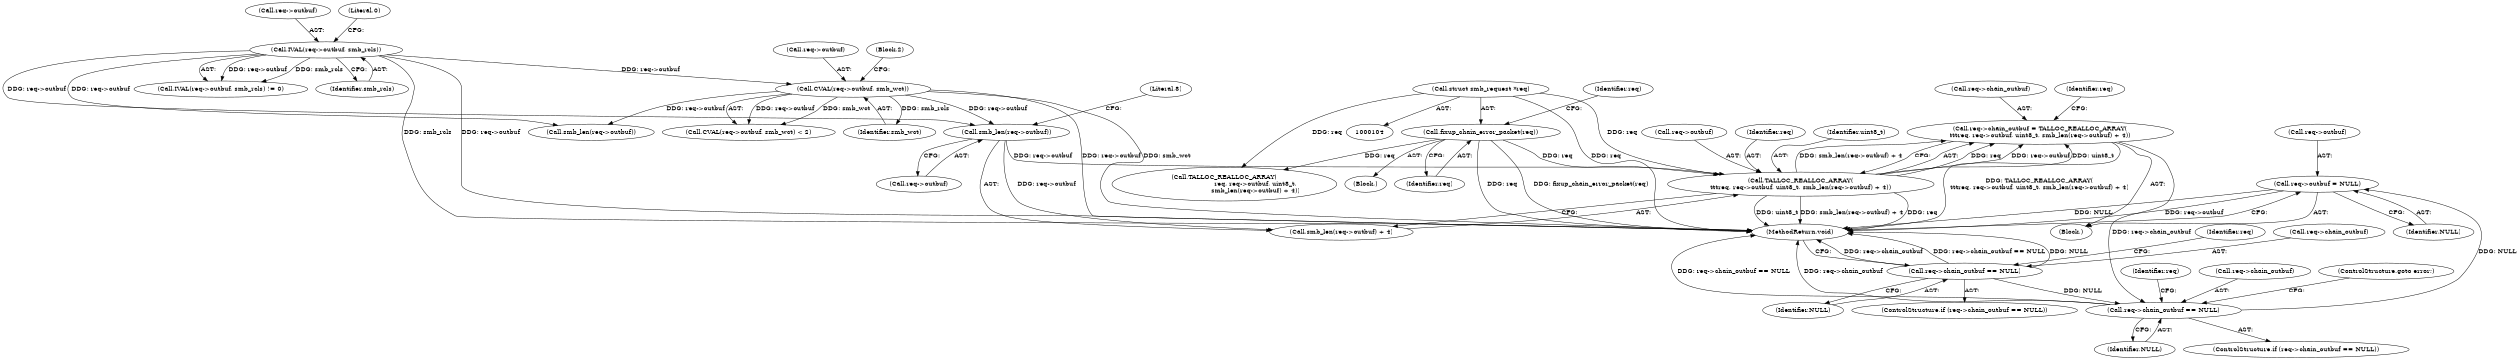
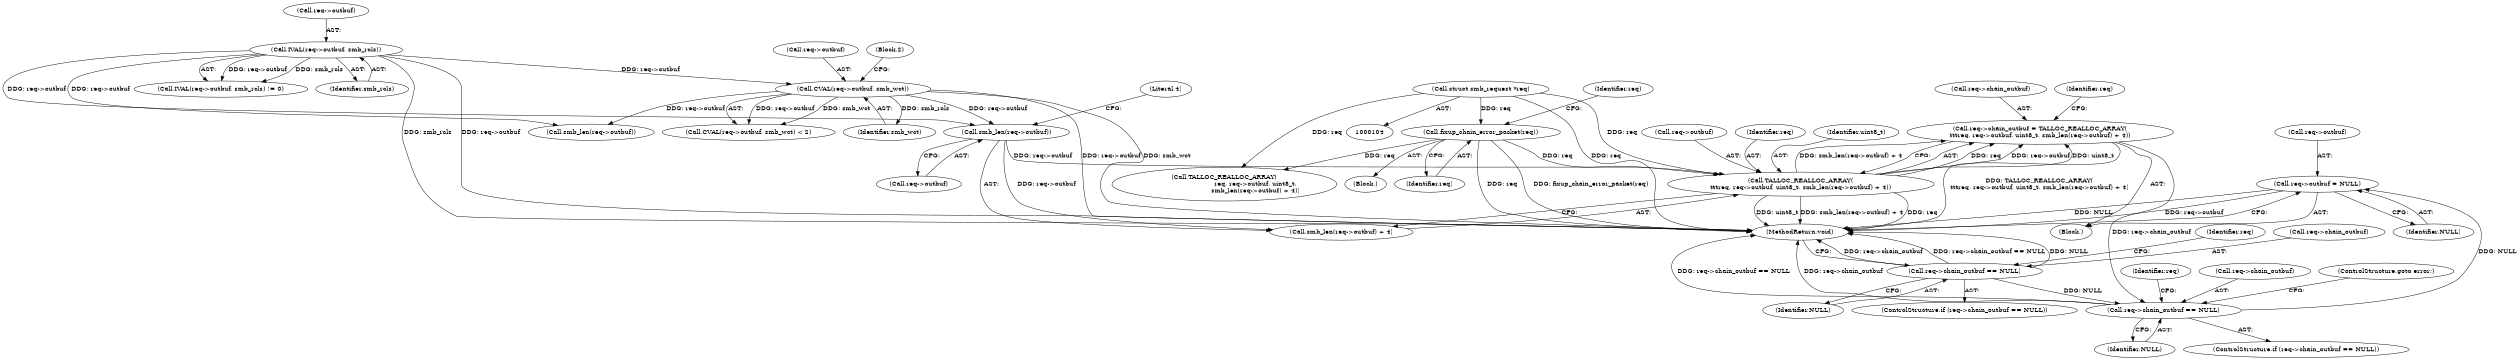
(364, 11) -> none
(360, 70) -> (359, 70)
(1166, 89) -> (1166, 89)
(1489, 109) -> (1496, 109)
